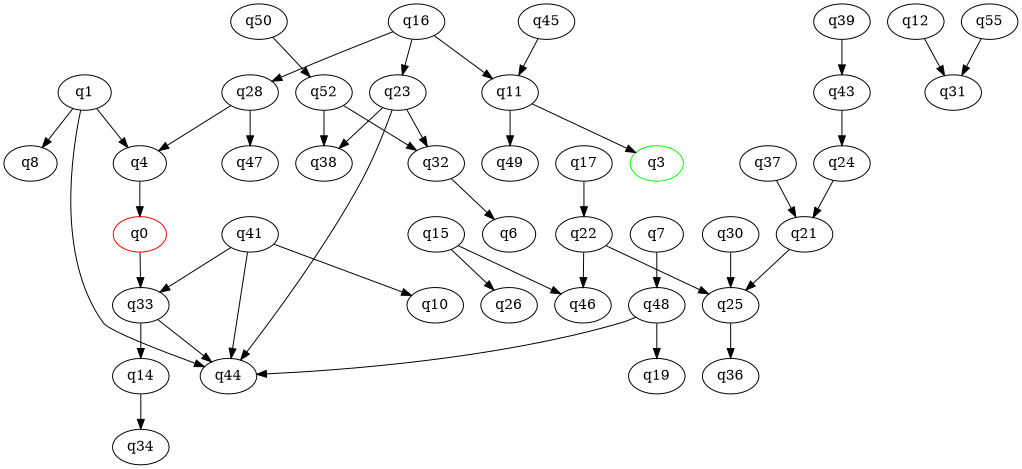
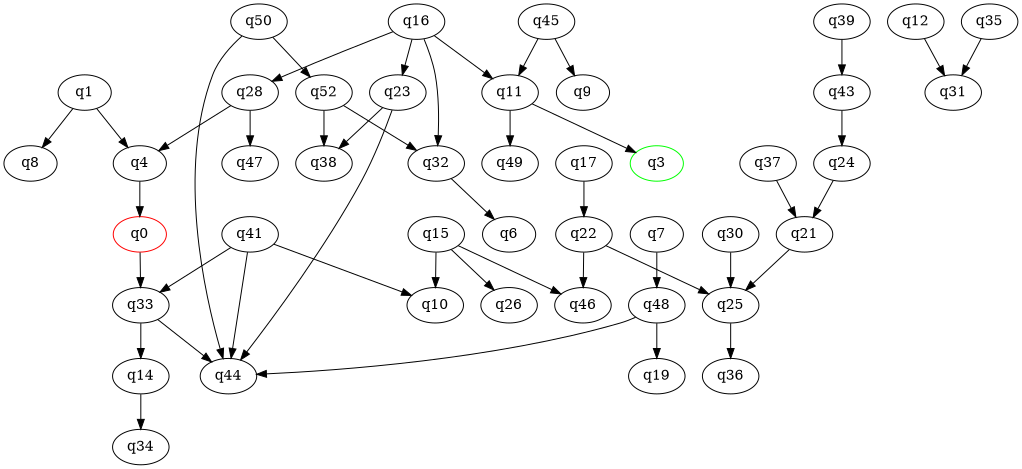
(990, 22) -> (990, 22)
none -> (583, 93)
(415, 124) -> (437, 86)
none -> (436, 265)
(79, 269) -> (195, 188)
